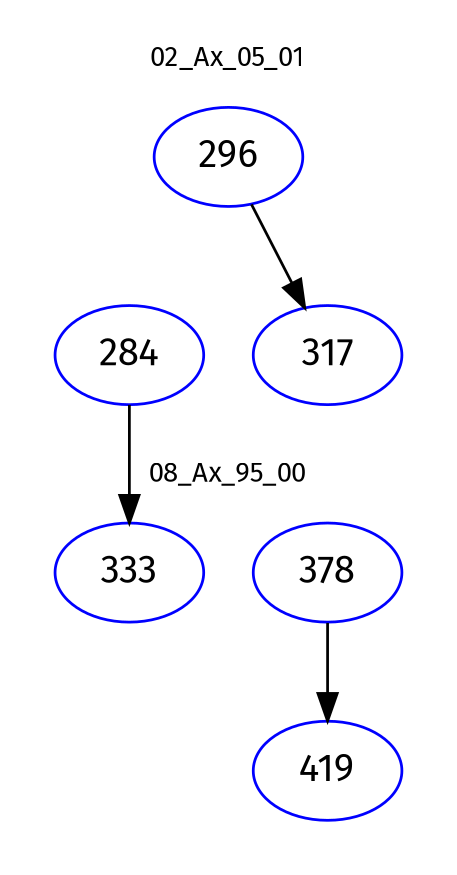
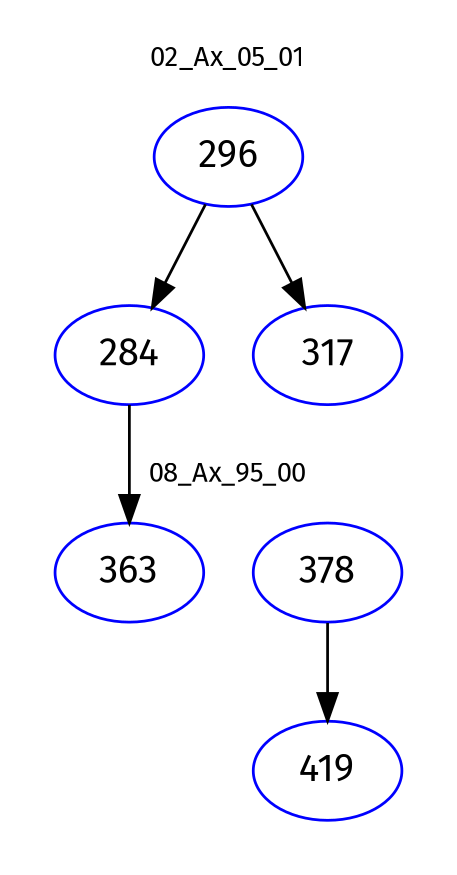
none -> (185, 244)
(129, 573) -> (129, 573)
